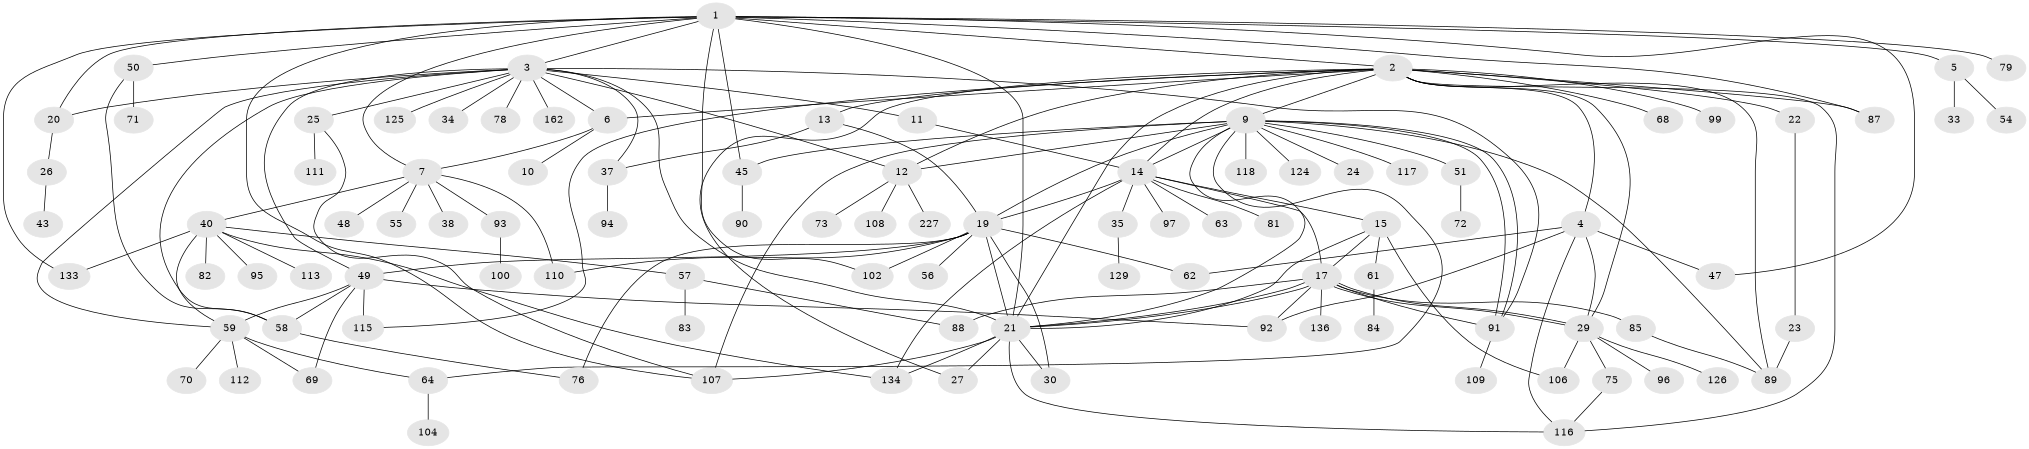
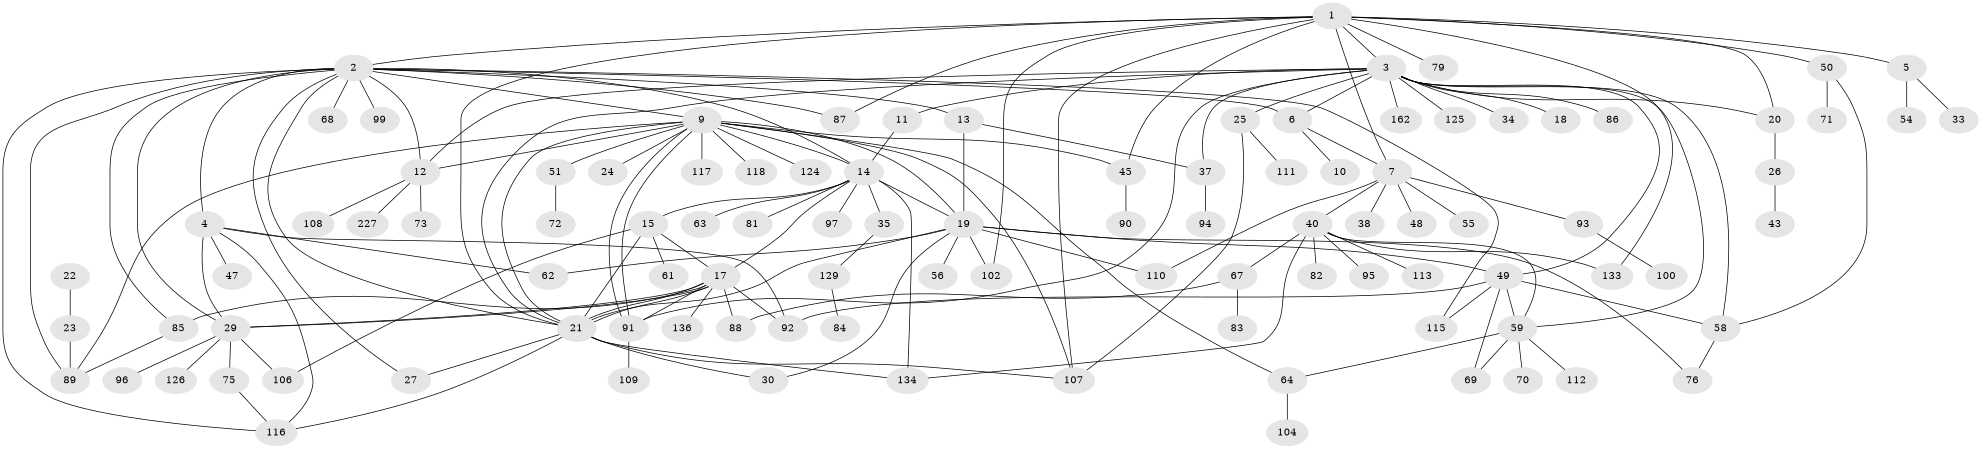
(1490, 47) -> none
(1597, 85) -> (127, 123)
(501, 120) -> (1561, 120)
none -> (1613, 120)
(685, 276) -> (1237, 276)
(1374, 303) -> (835, 306)
